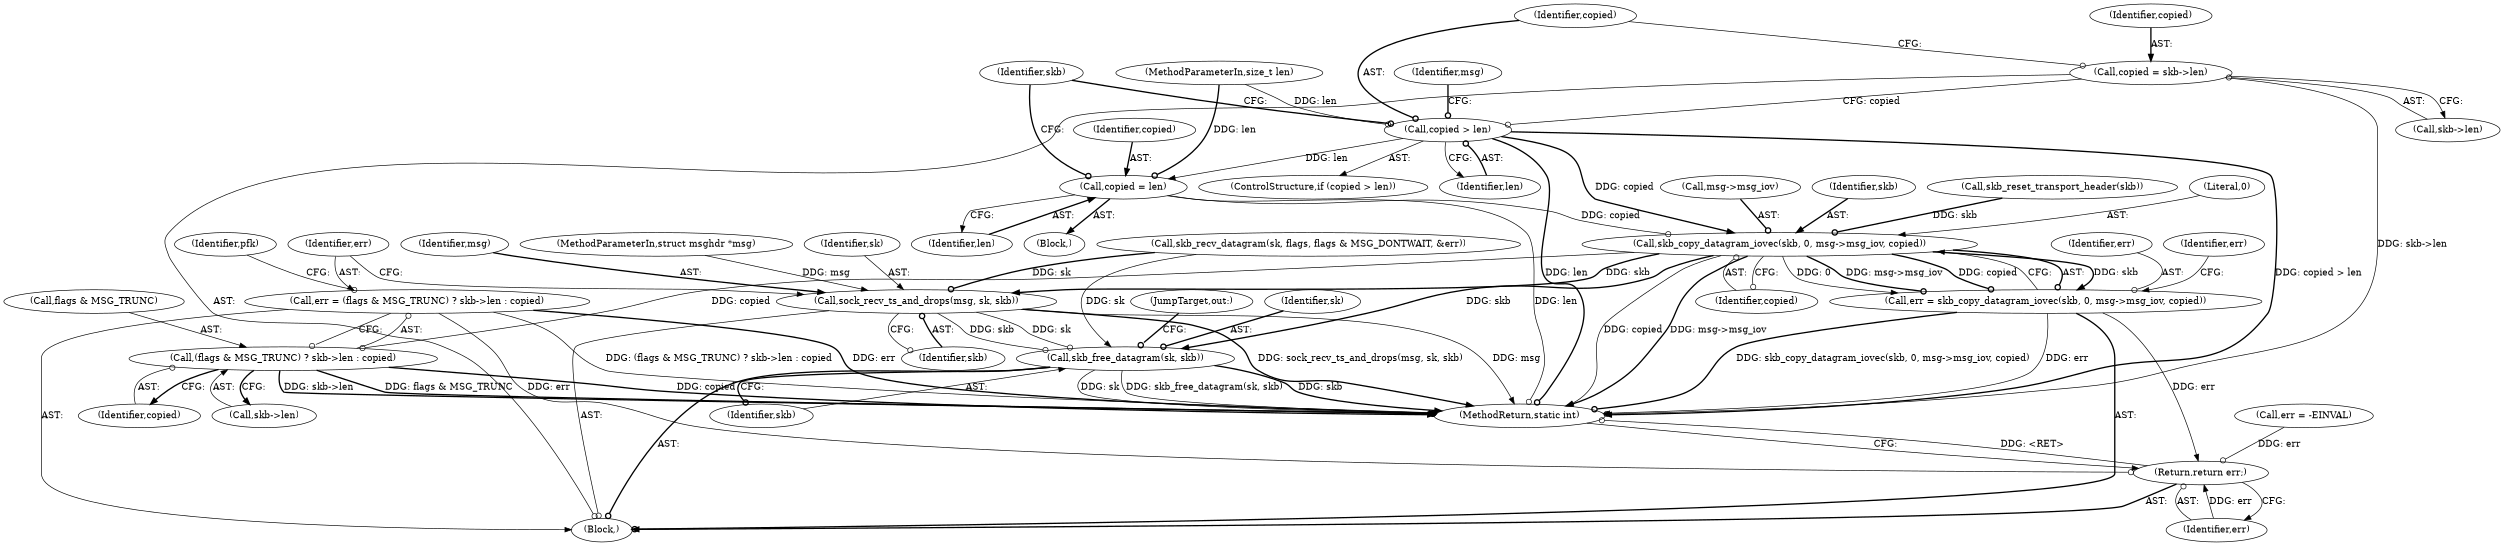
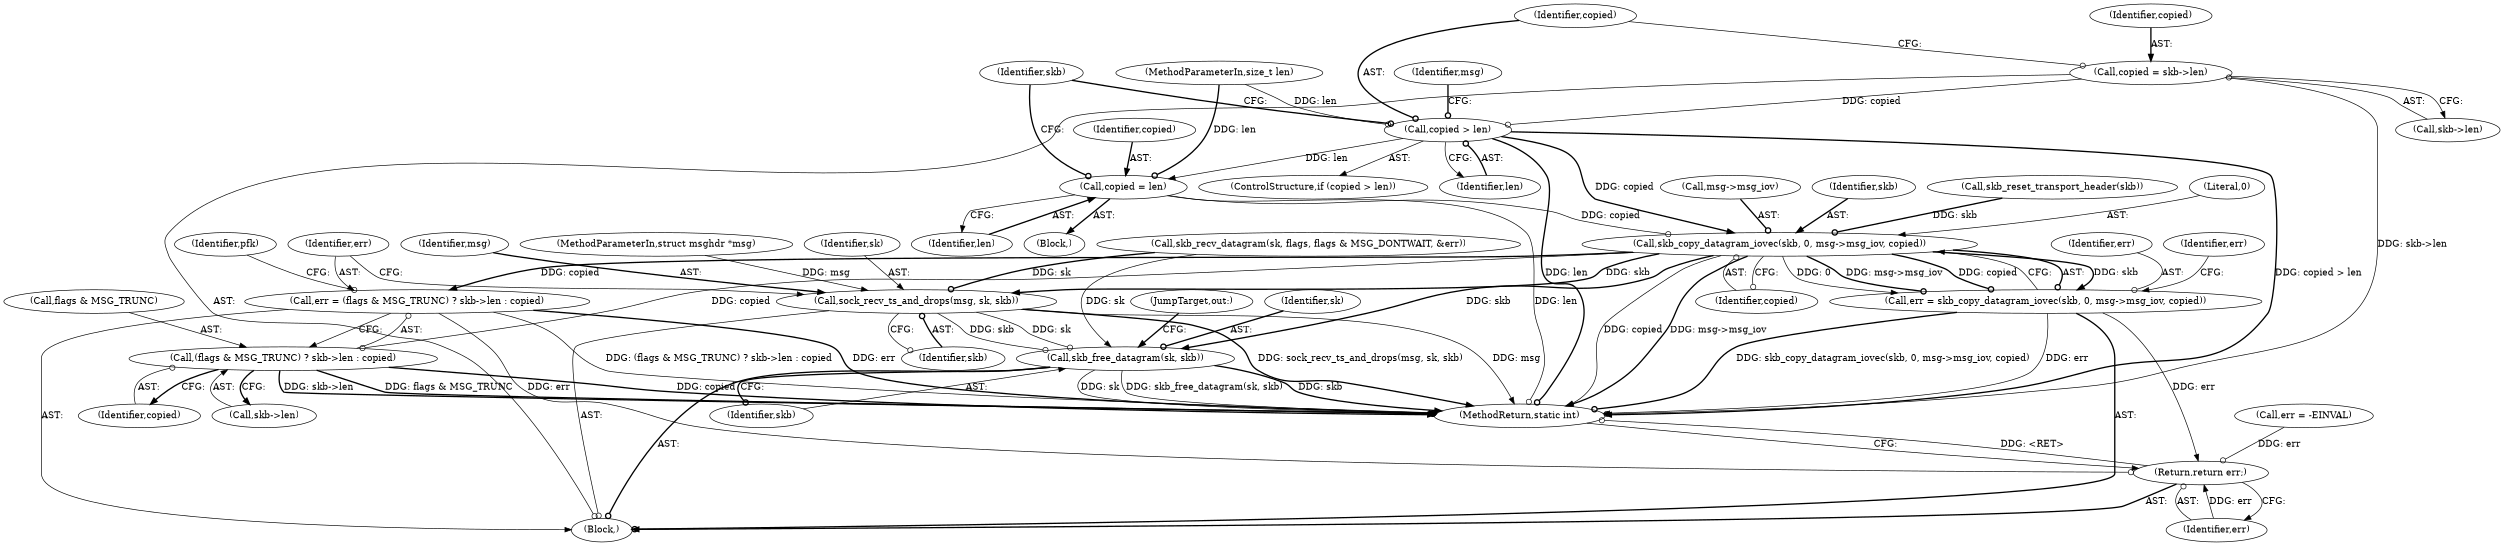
(1872, 101) -> (1872, 101)
none -> (1043, 258)
(1161, 328) -> (1161, 328)
(348, 331) -> (348, 331)
